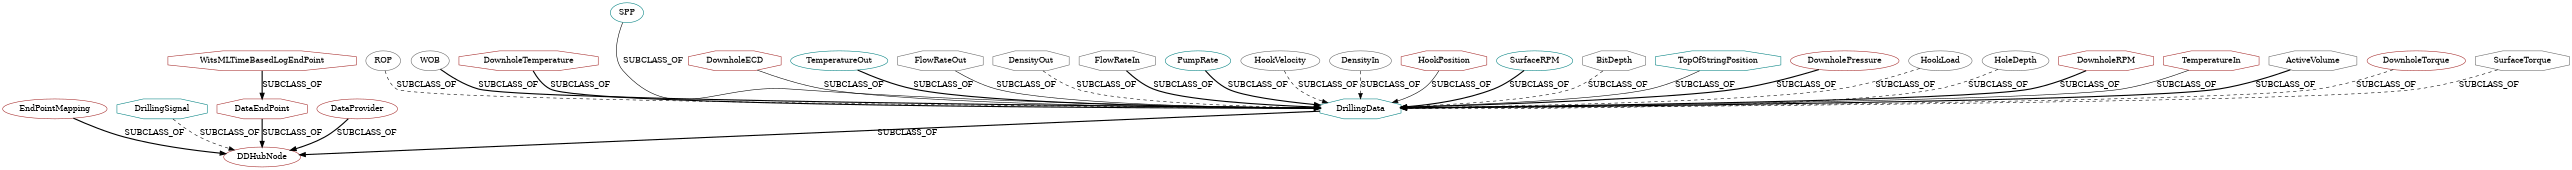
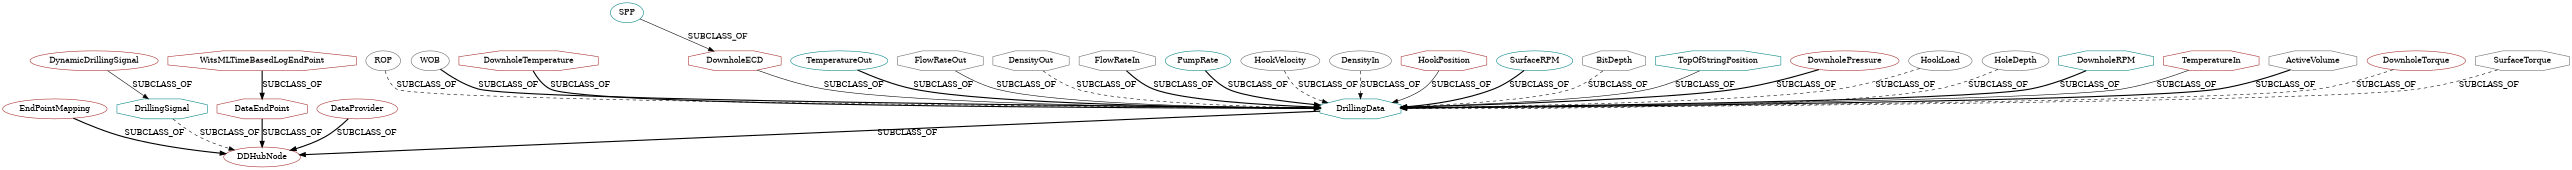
none -> (94, 61)
(2106, 61) -> (2106, 61)
(807, 90) -> (674, 34)
